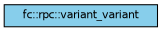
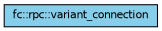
(81, 16) -> (81, 16)
